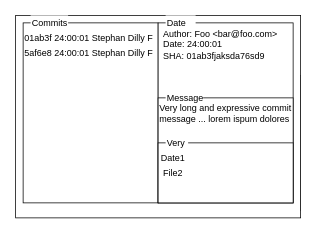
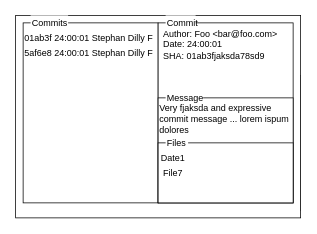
(177, 23) -> (181, 23)
(221, 45) -> (221, 45)
(226, 119) -> (226, 119)
(177, 143) -> (177, 143)
(173, 173) -> (173, 173)
